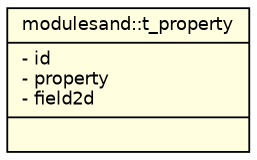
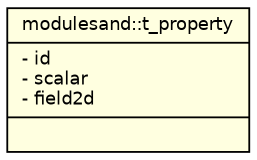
(66, 79) -> (55, 79)
